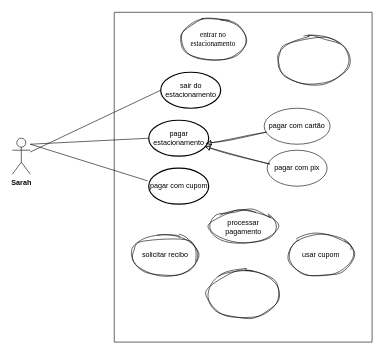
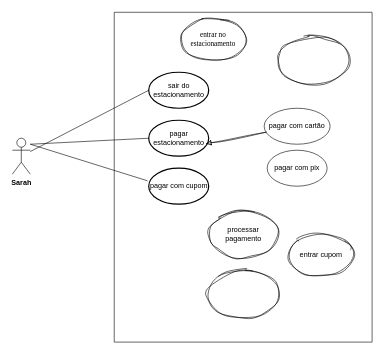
(191, 90) -> (179, 90)
(239, 156) -> none
(243, 227) -> (243, 234)
(165, 255) -> none
(321, 255) -> (321, 255)
